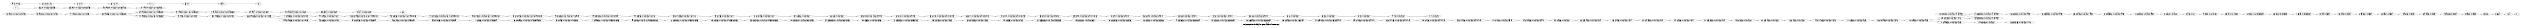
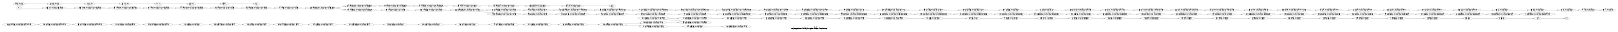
none -> (192, 8)
(1364, 20) -> none
